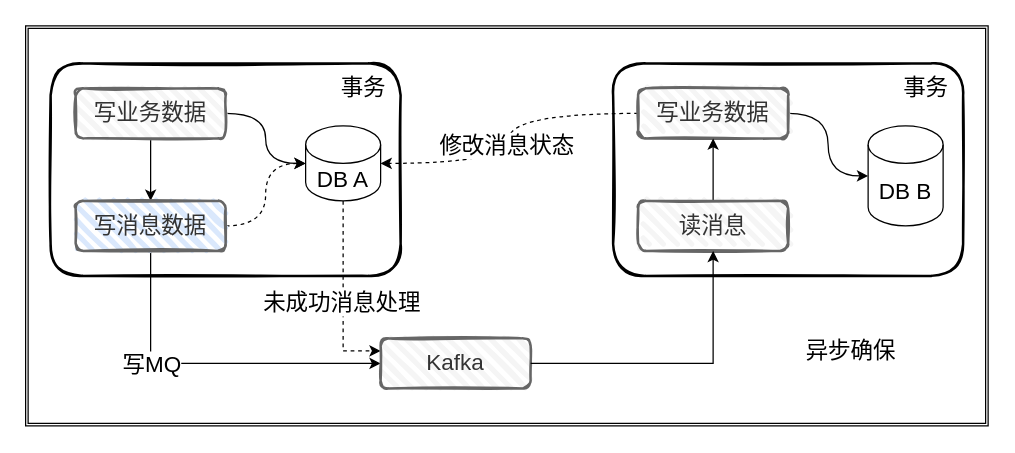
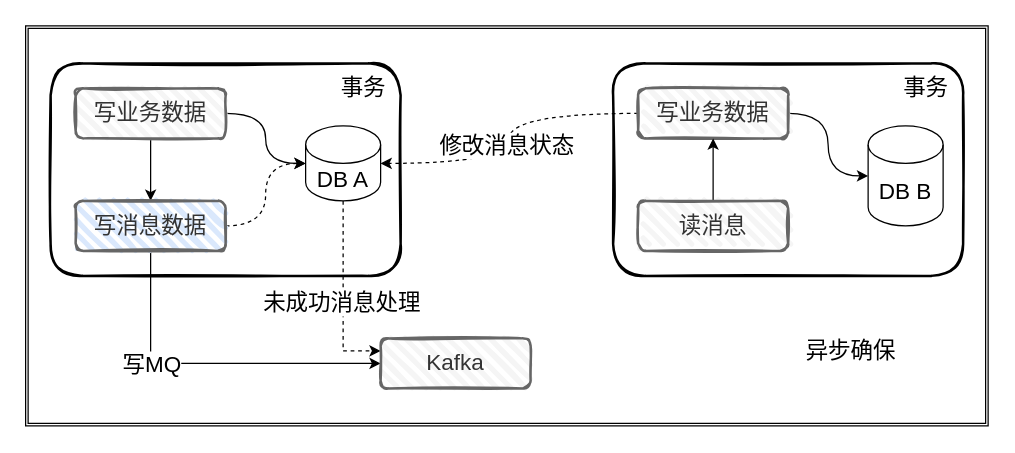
(674, 363) -> none
